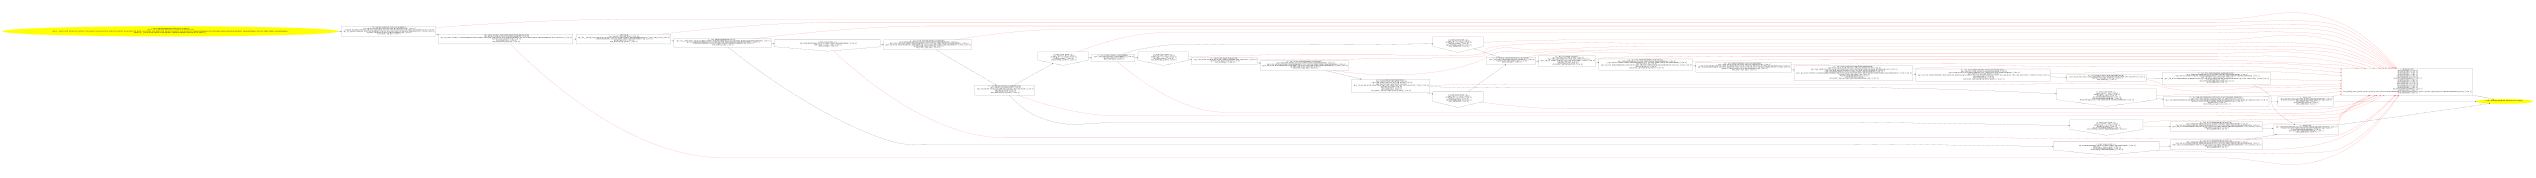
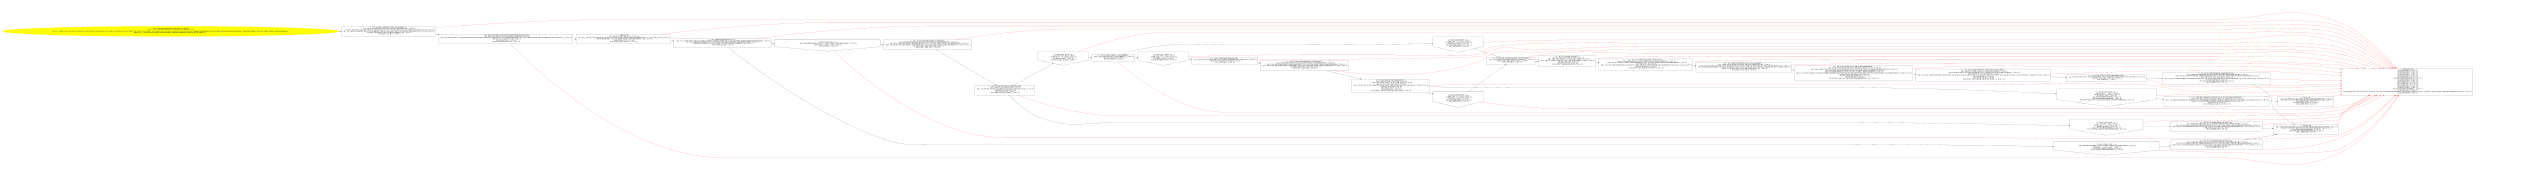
(2505, 101) -> none
